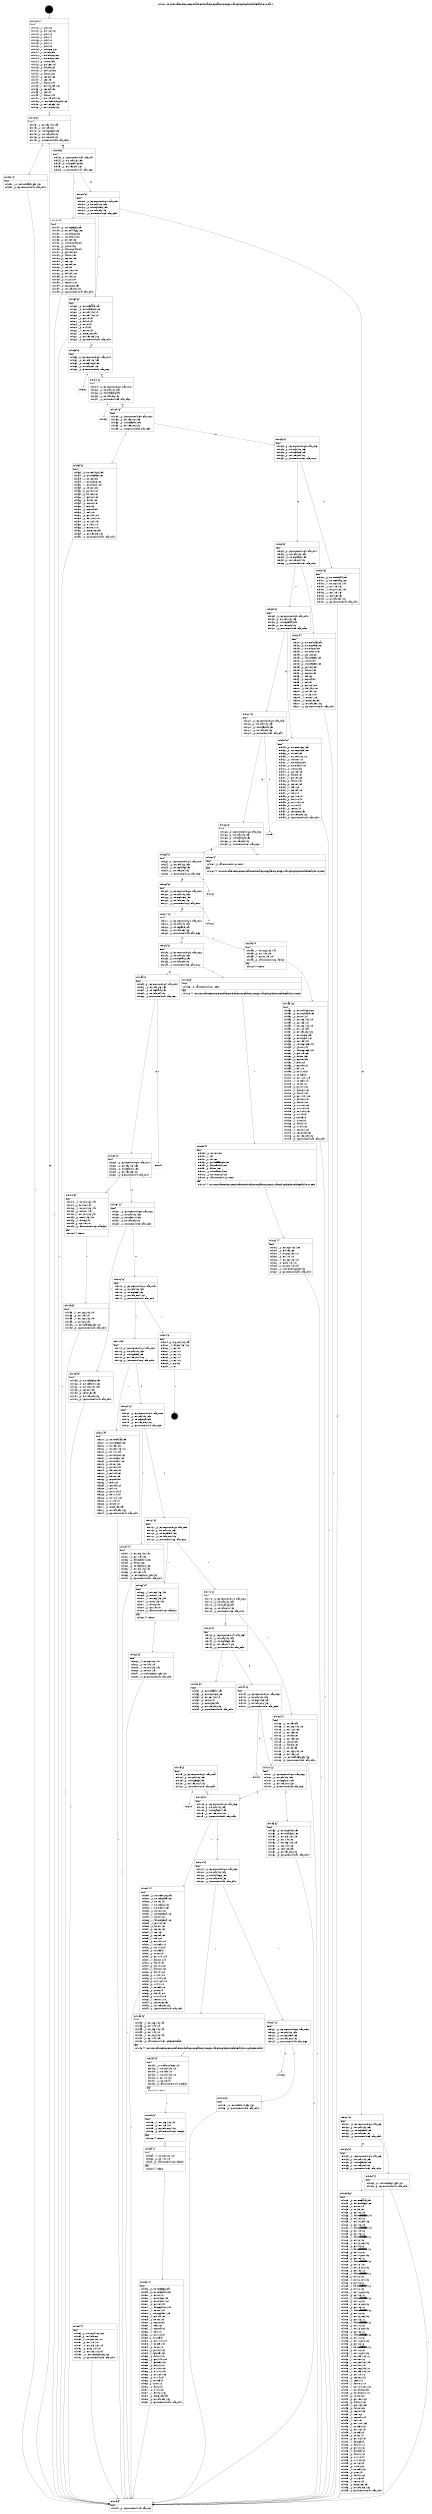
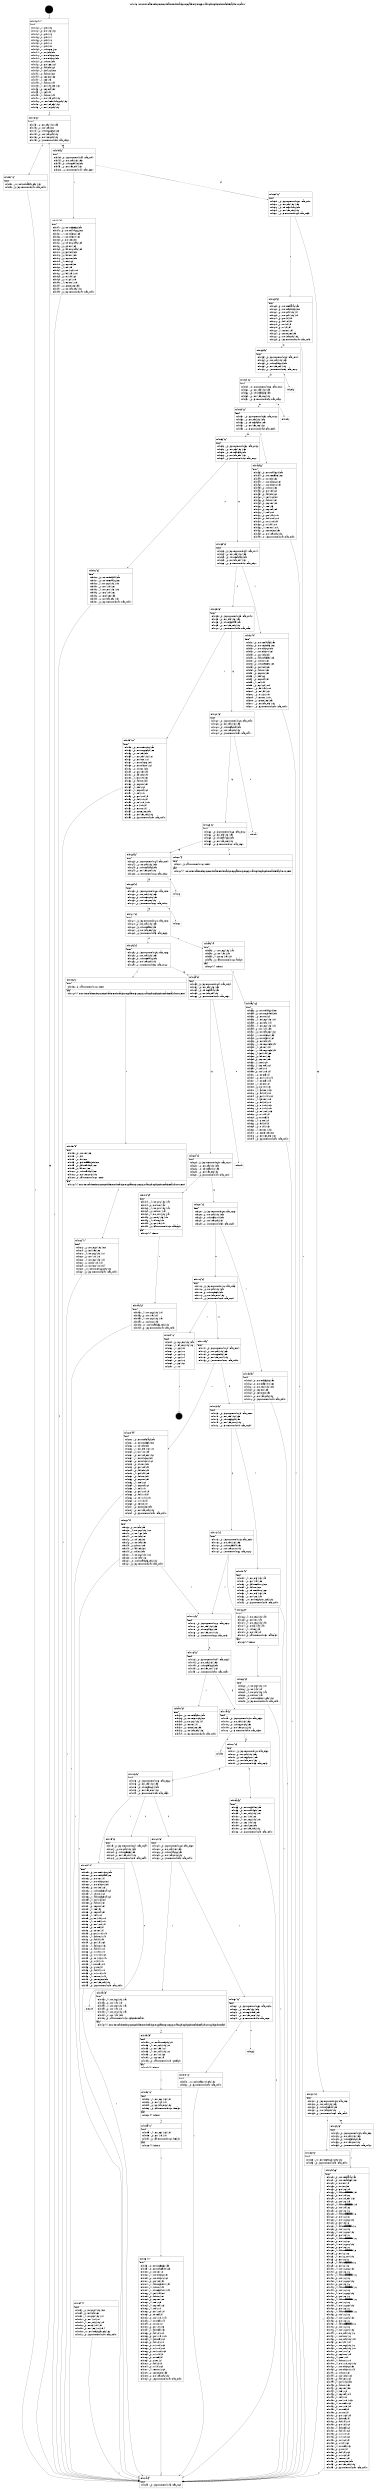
(273, 1660) -> (180, 1590)
(206, 1792) -> (138, 1816)
